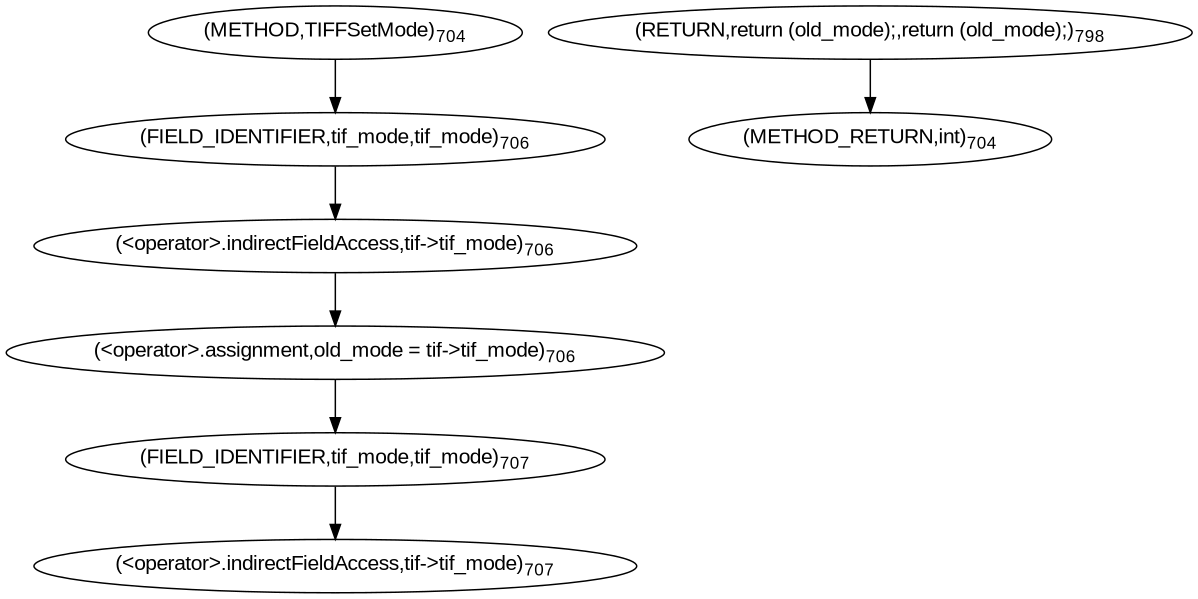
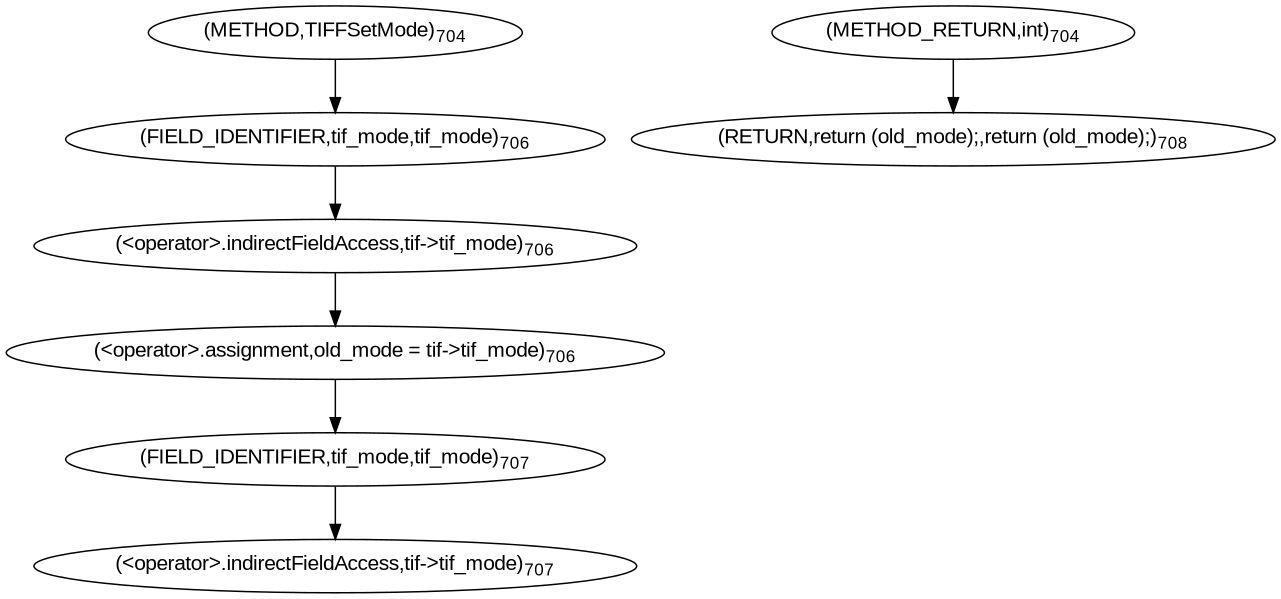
(1090, 30) -> (1173, 137)
(870, 79) -> (953, 79)
